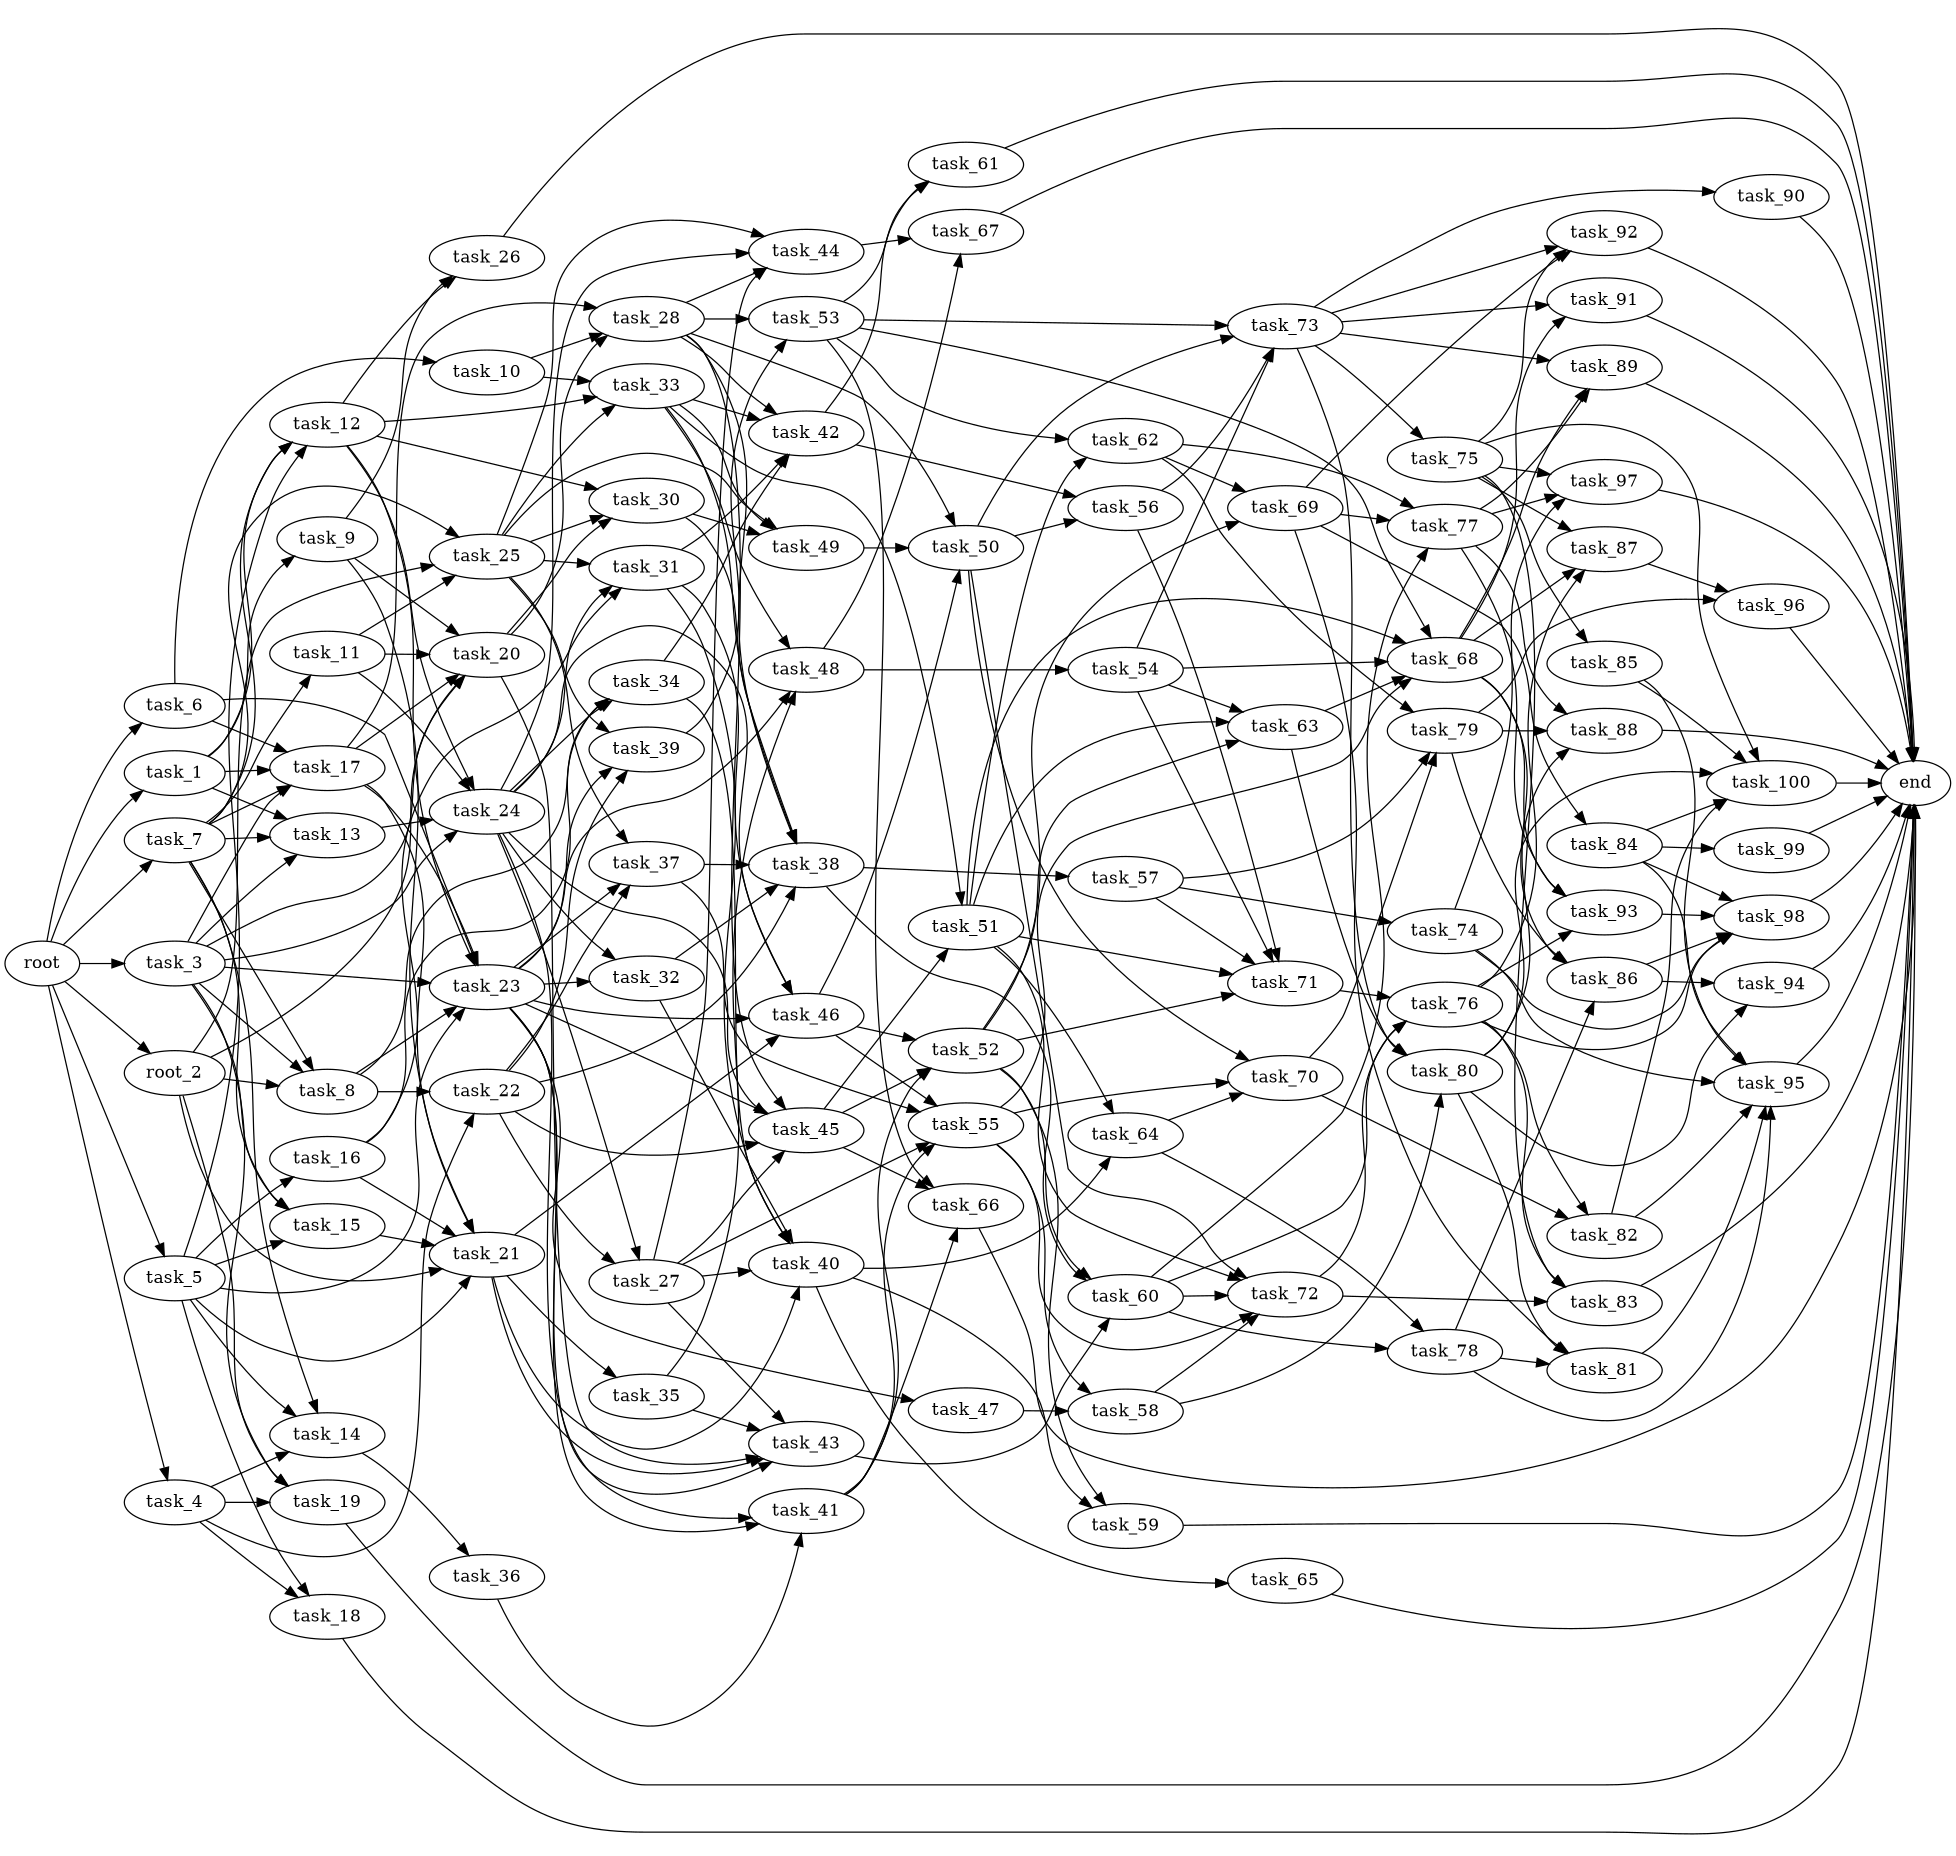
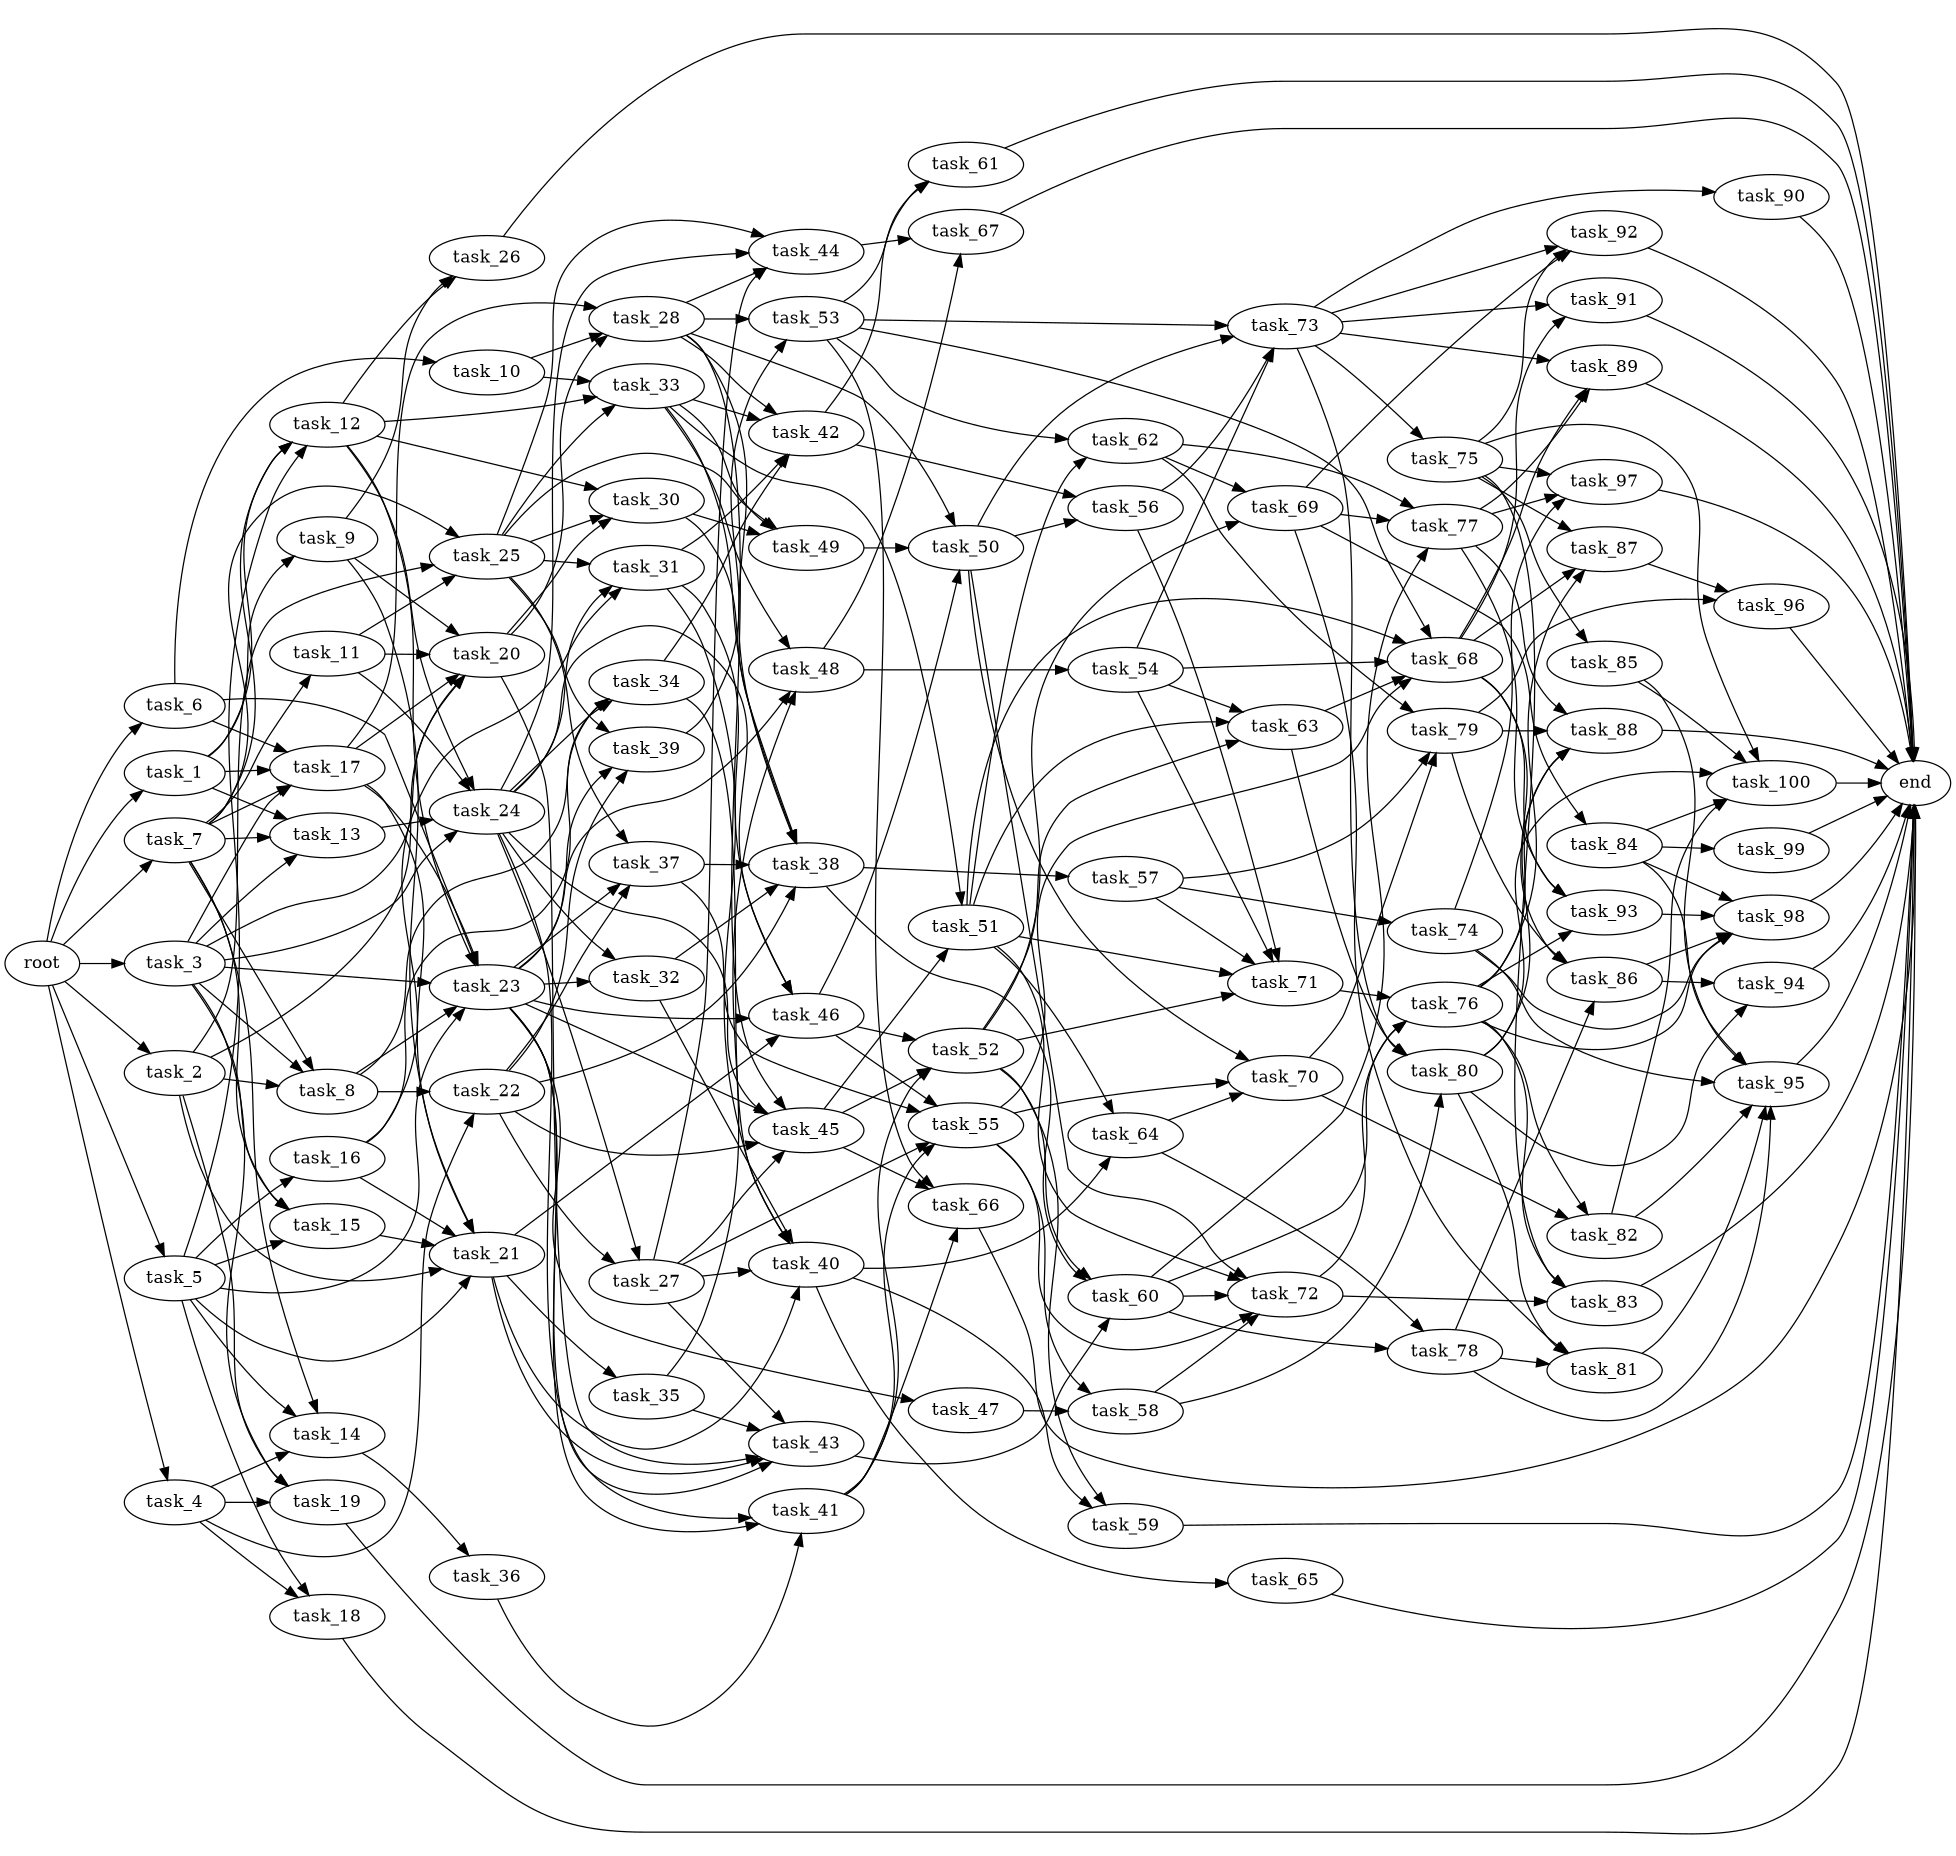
none -> (1525, 874)
(175, 1073) -> (175, 1073)
